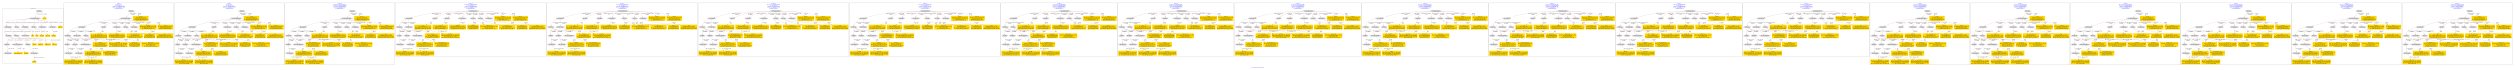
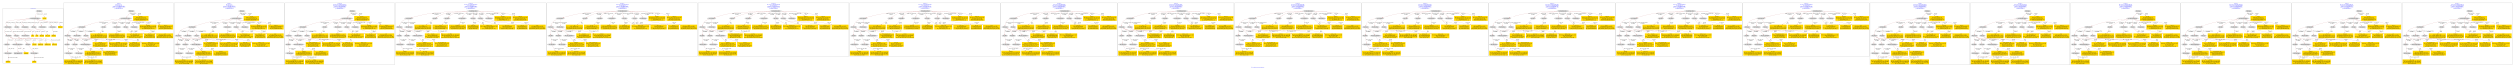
(18, 53) -> (18, 53)
none -> (8, 62)
